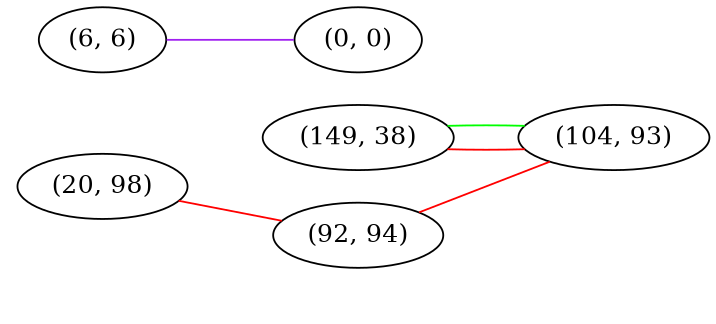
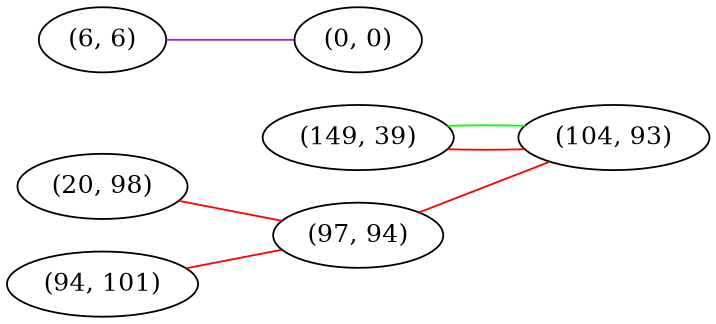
(358, 138) -> (358, 138)
(358, 235) -> (358, 235)
none -> (103, 284)
